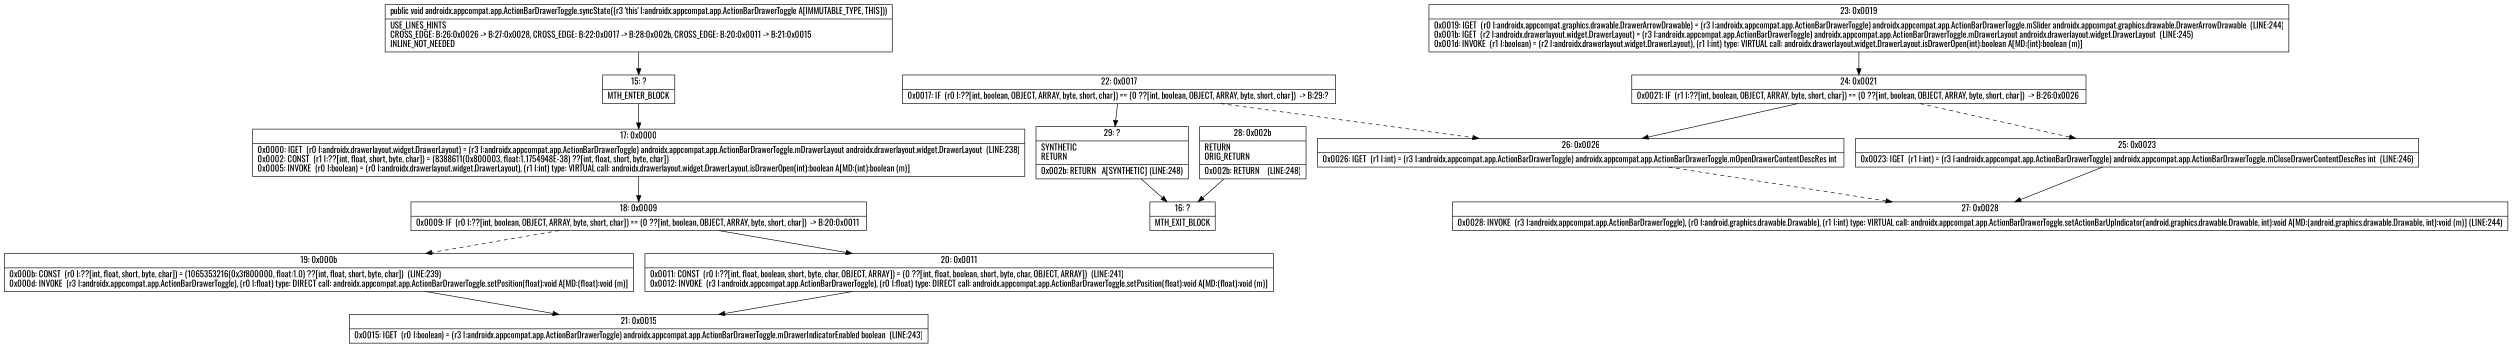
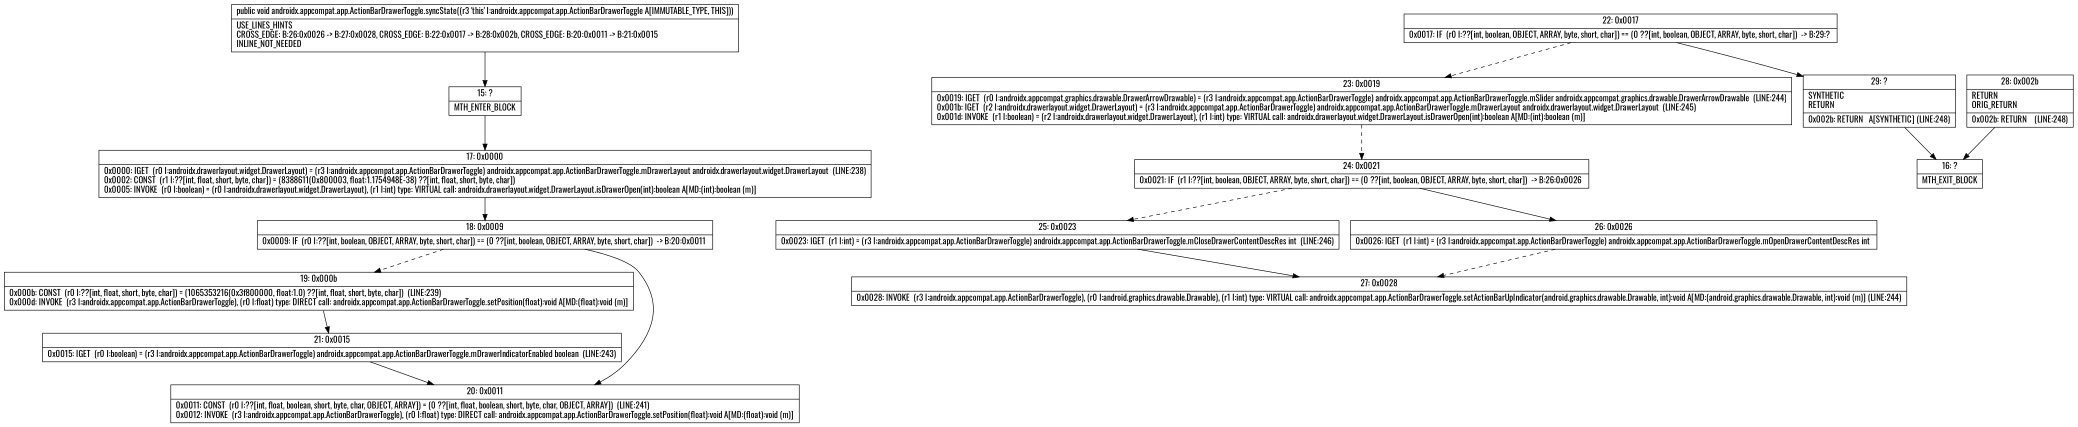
(1859, 60) -> (1362, 139)
(1347, 121) -> (1511, 59)
(788, 302) -> (399, 372)
